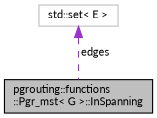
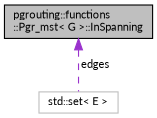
(79, 59) -> (79, 71)
